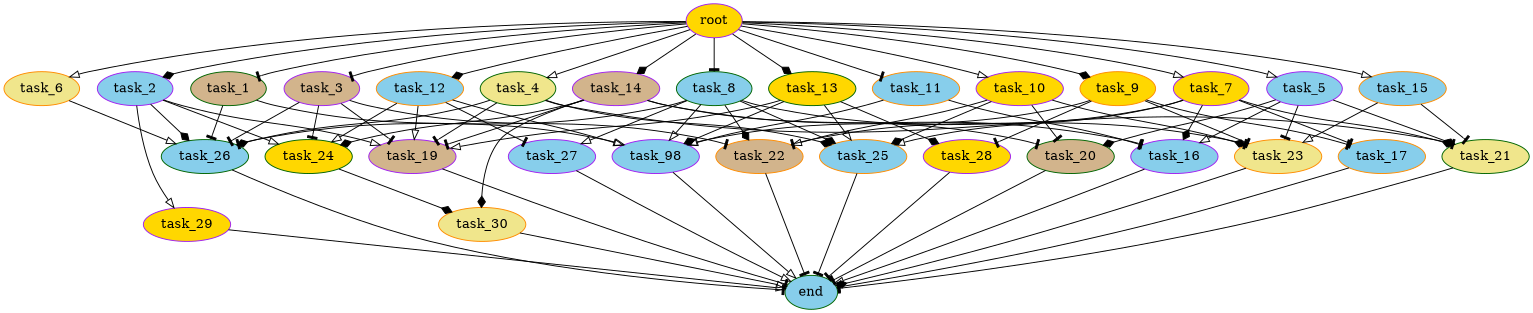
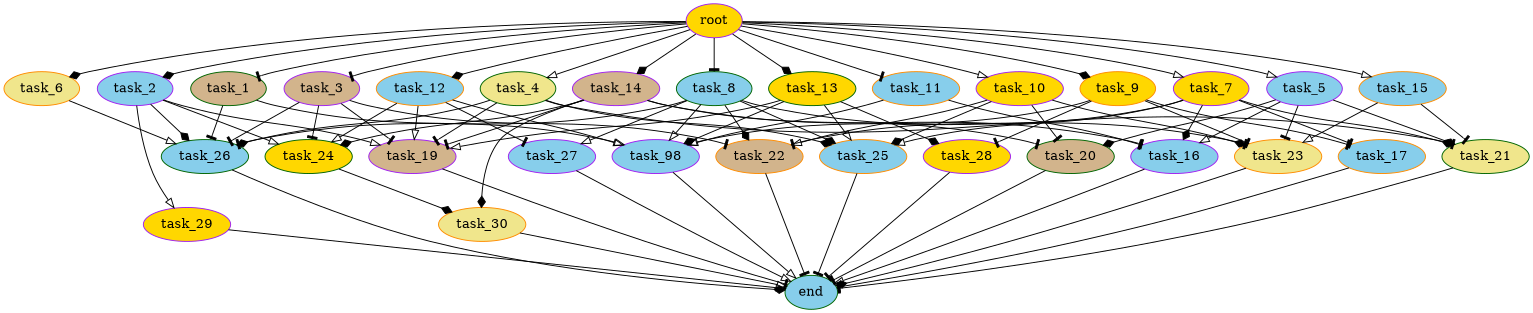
(381, 33) -> (382, 33)
(459, 248) -> (456, 247)
